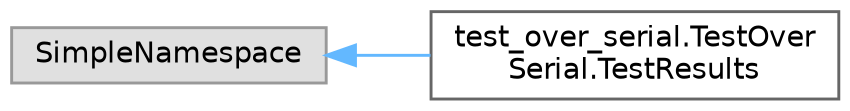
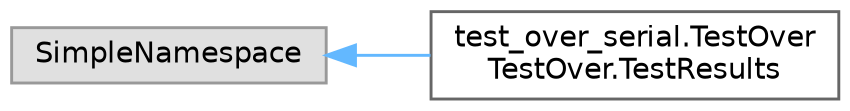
(635, 55) -> (635, 55)
